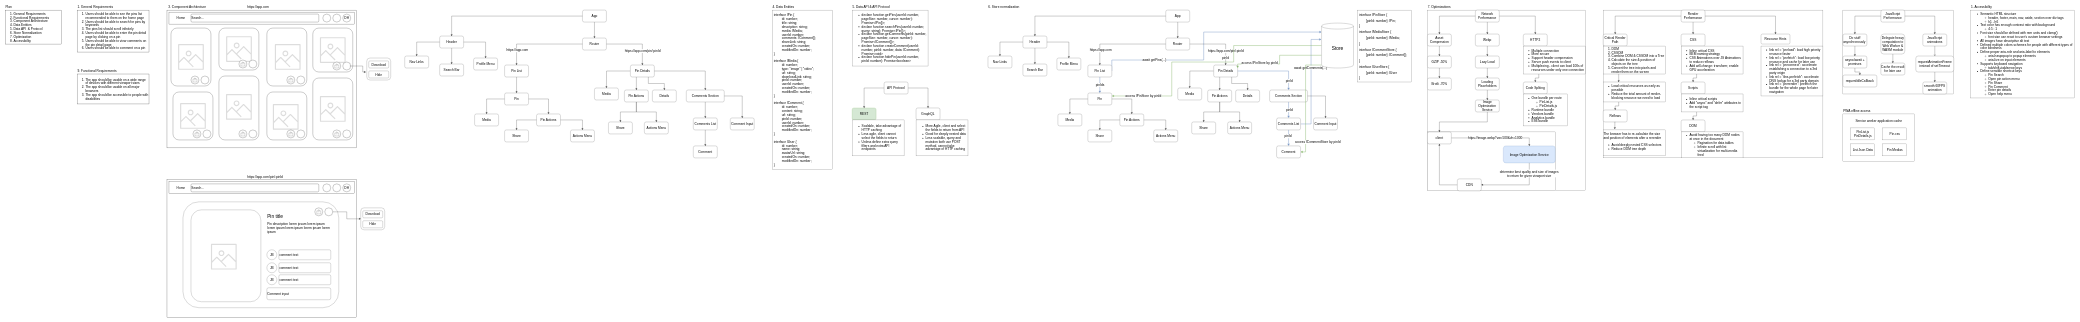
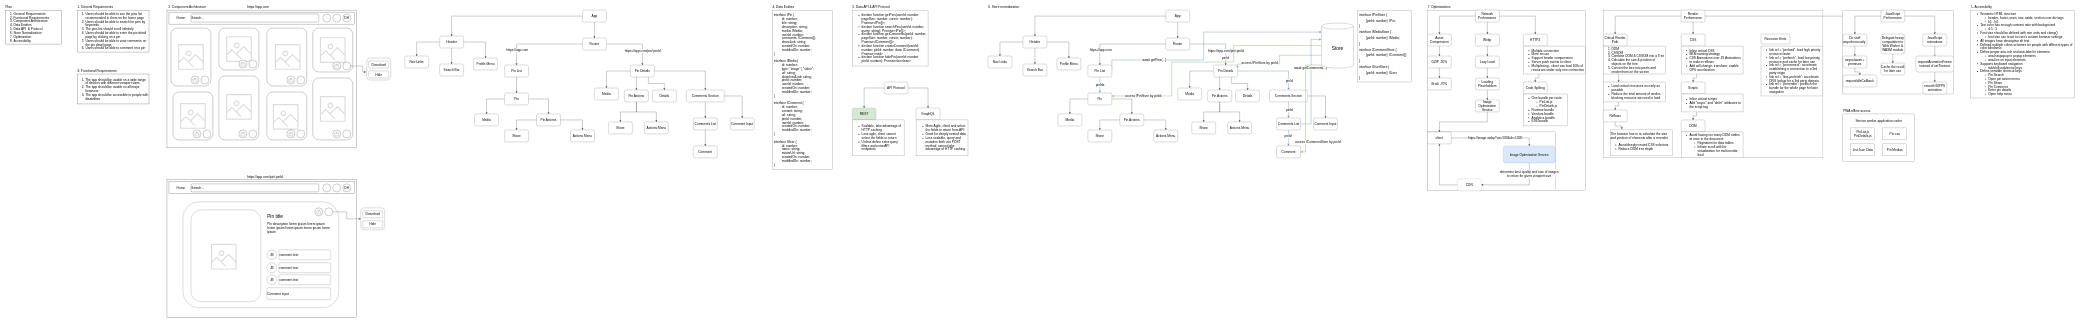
(1777, 31) -> (1808, 16)
(1635, 143) -> (1642, 143)
(1470, 185) -> (1470, 185)
